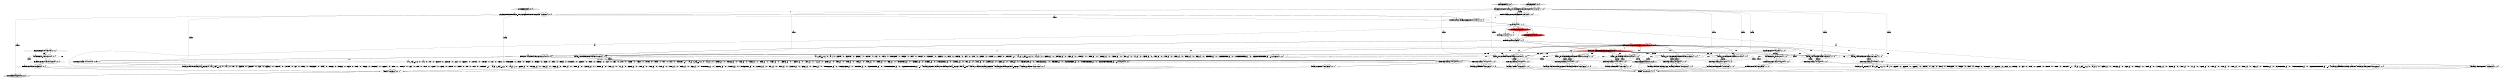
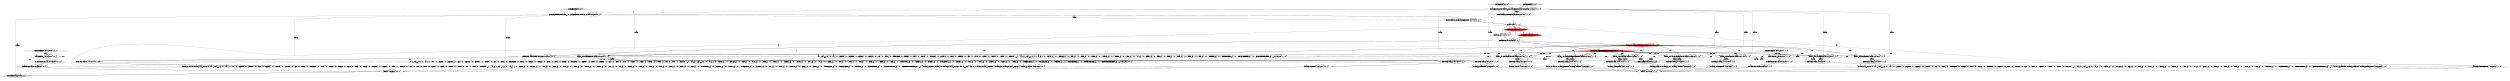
(29, 59) -> (30, 59)
